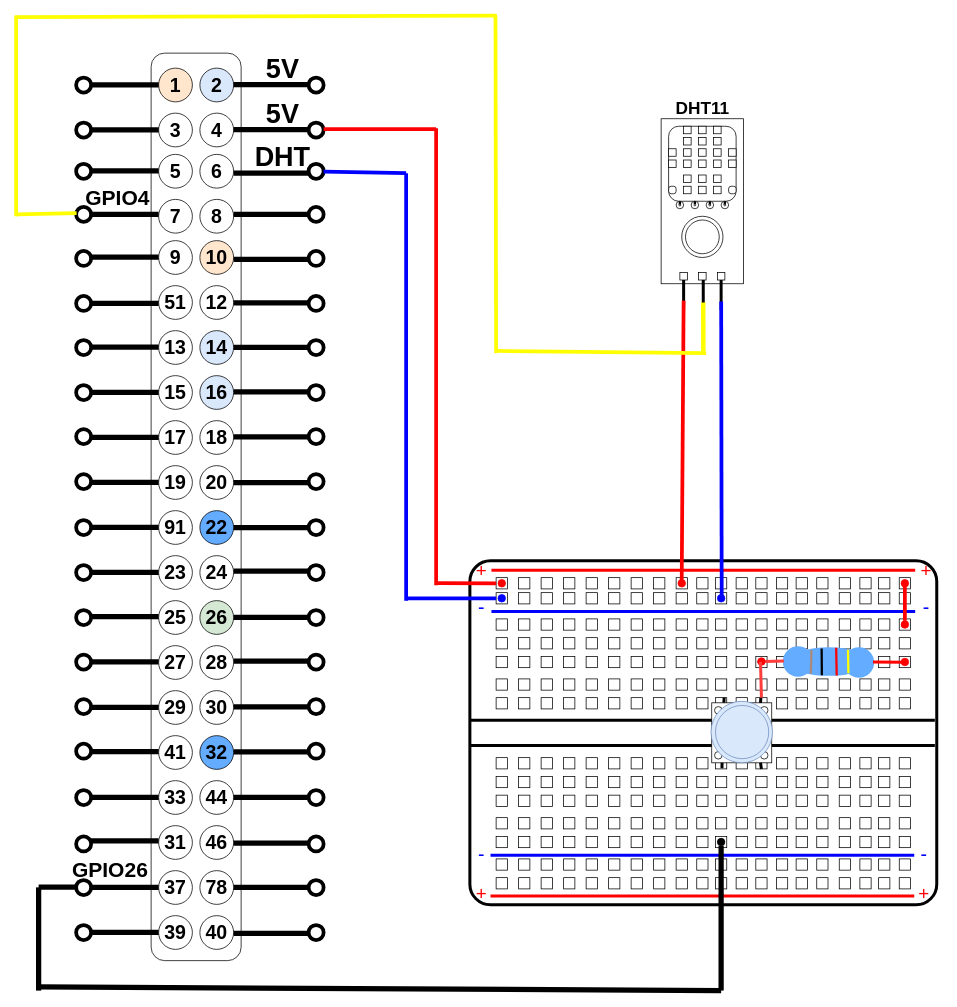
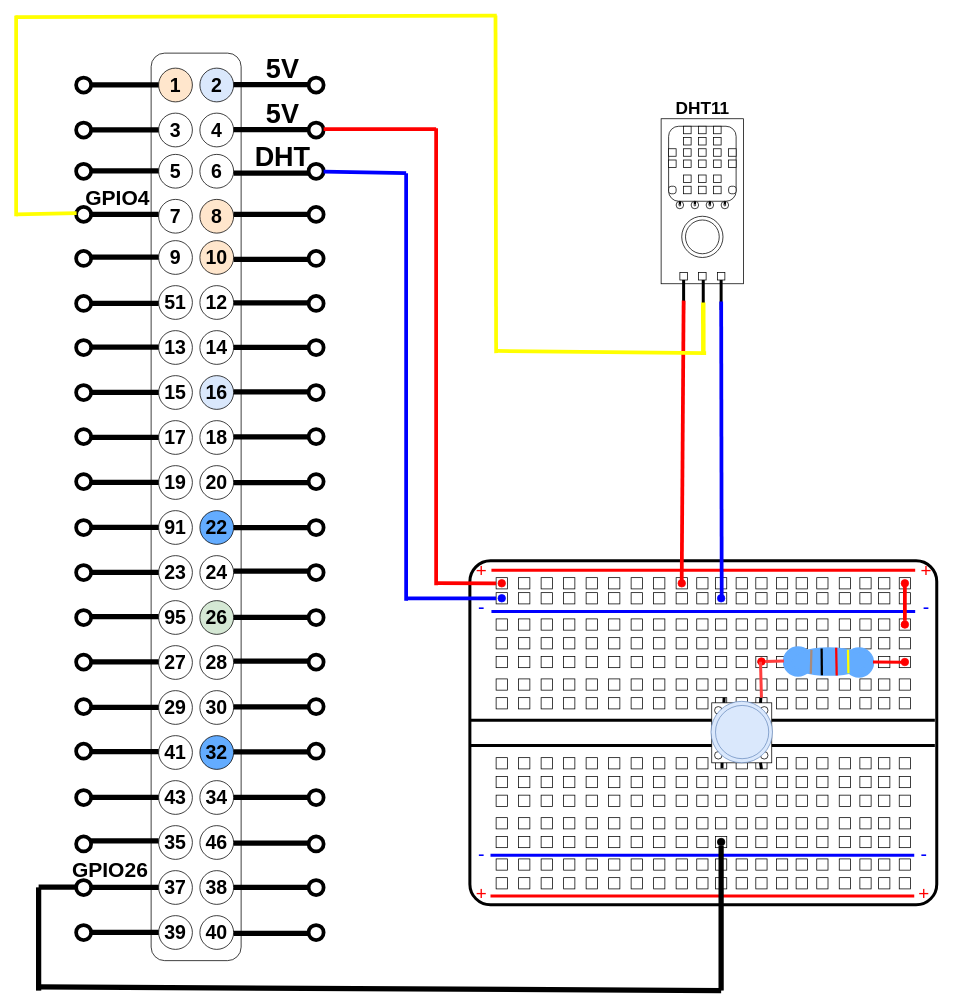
(217, 216) -> (217, 216)
(217, 347) -> (217, 347)
(176, 618) -> (176, 618)
(176, 798) -> (176, 798)
(217, 798) -> (217, 798)
(176, 843) -> (176, 843)
(217, 888) -> (217, 888)
